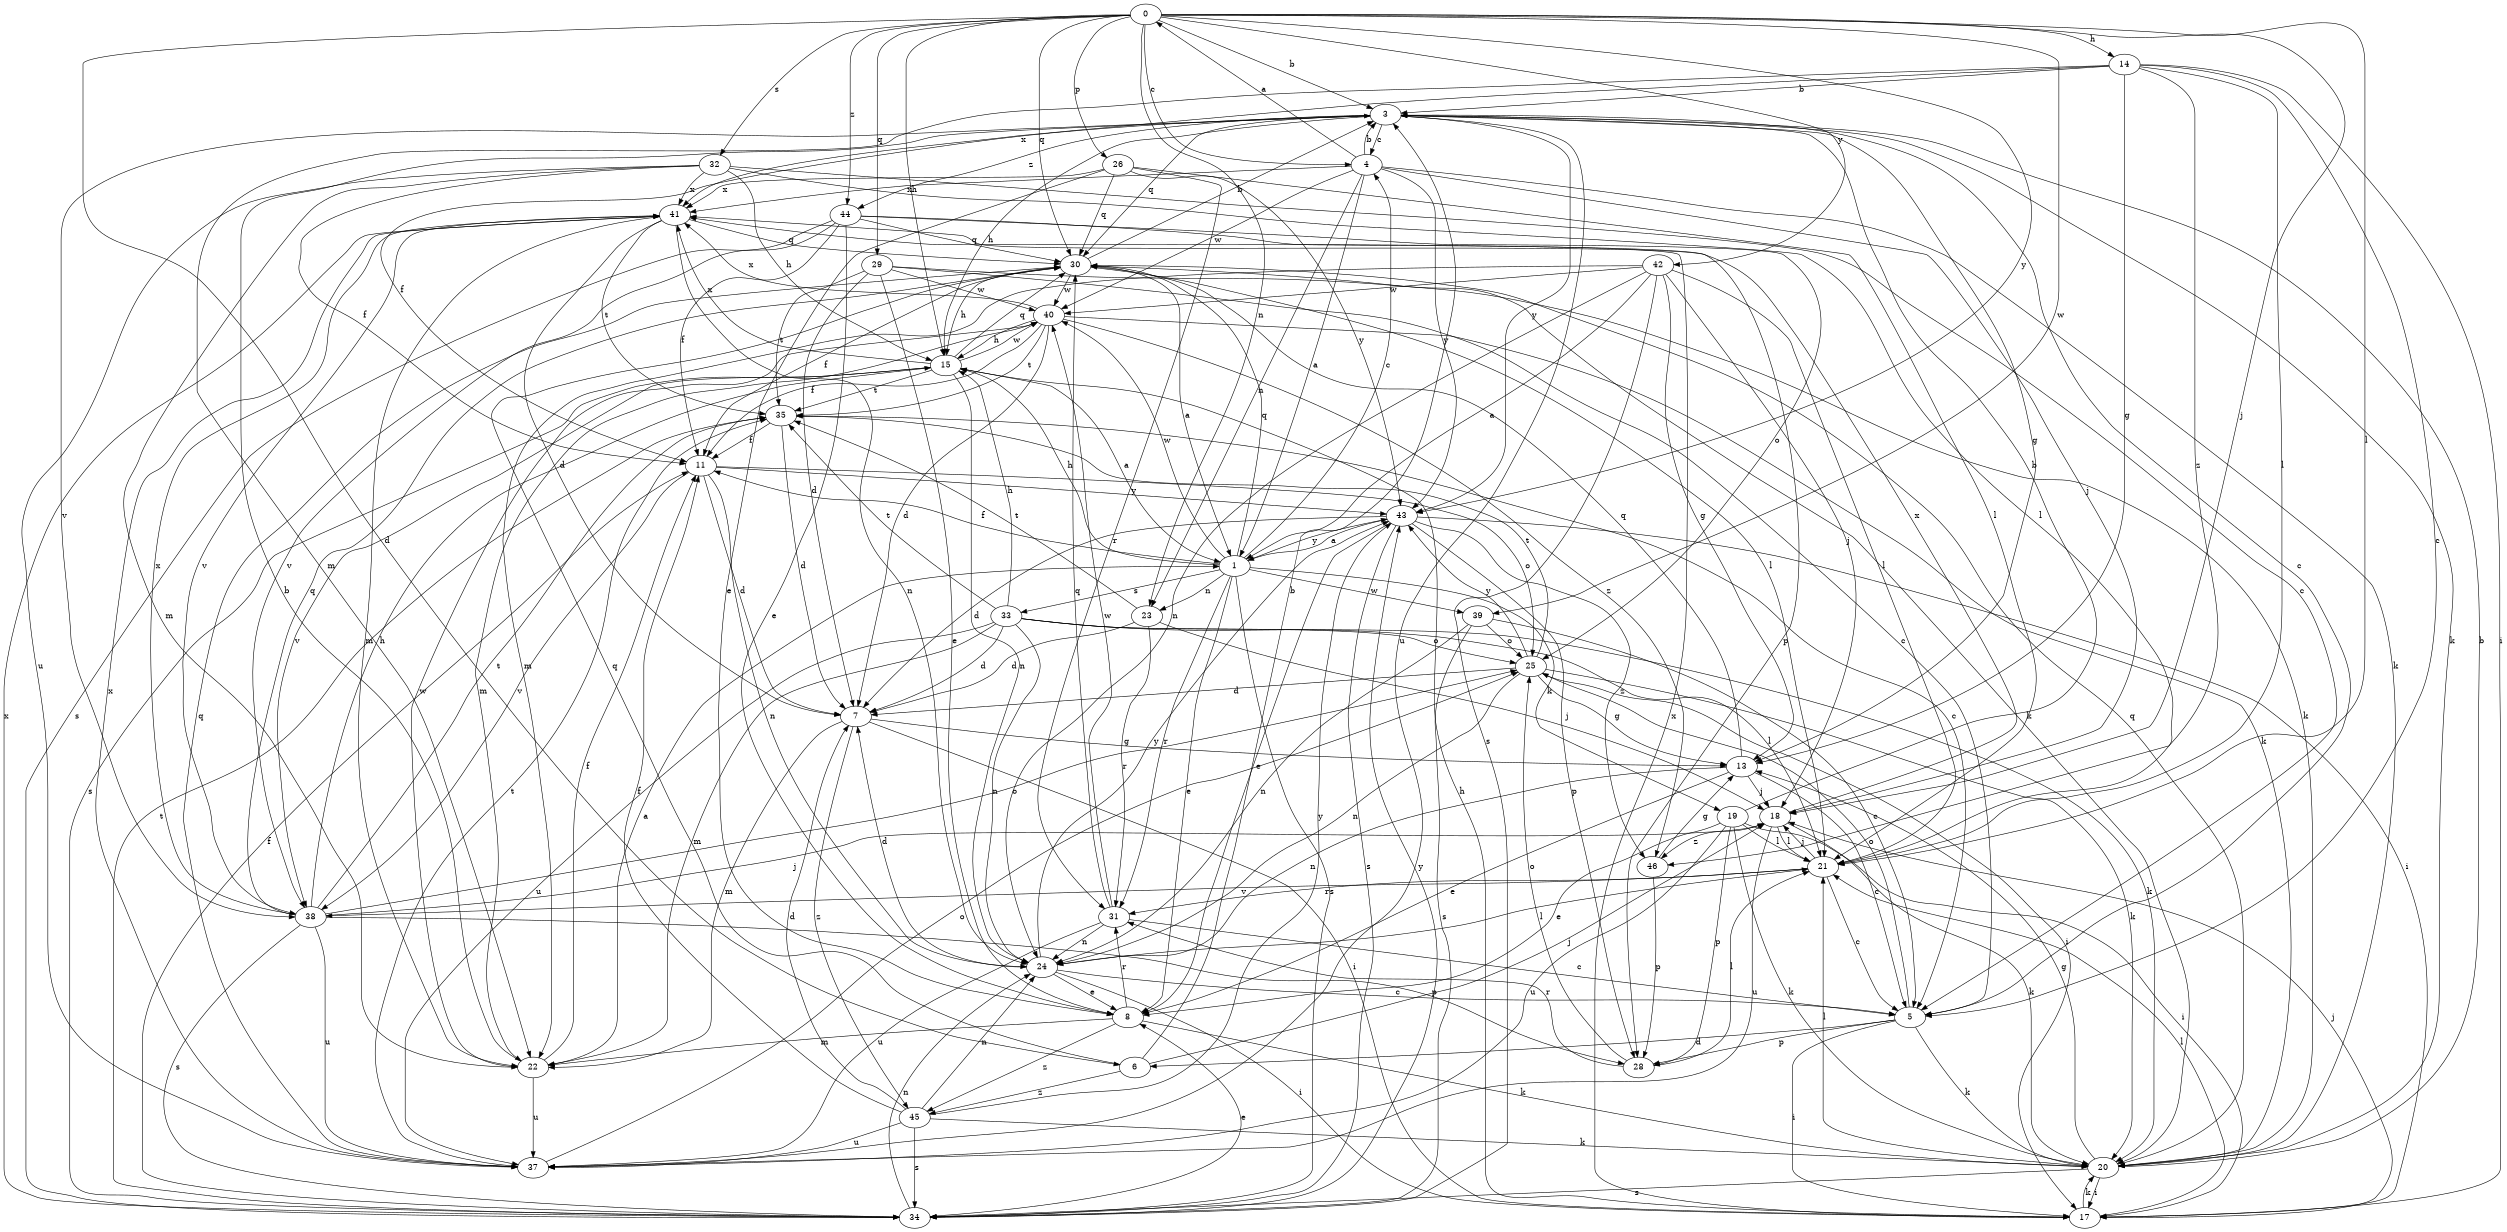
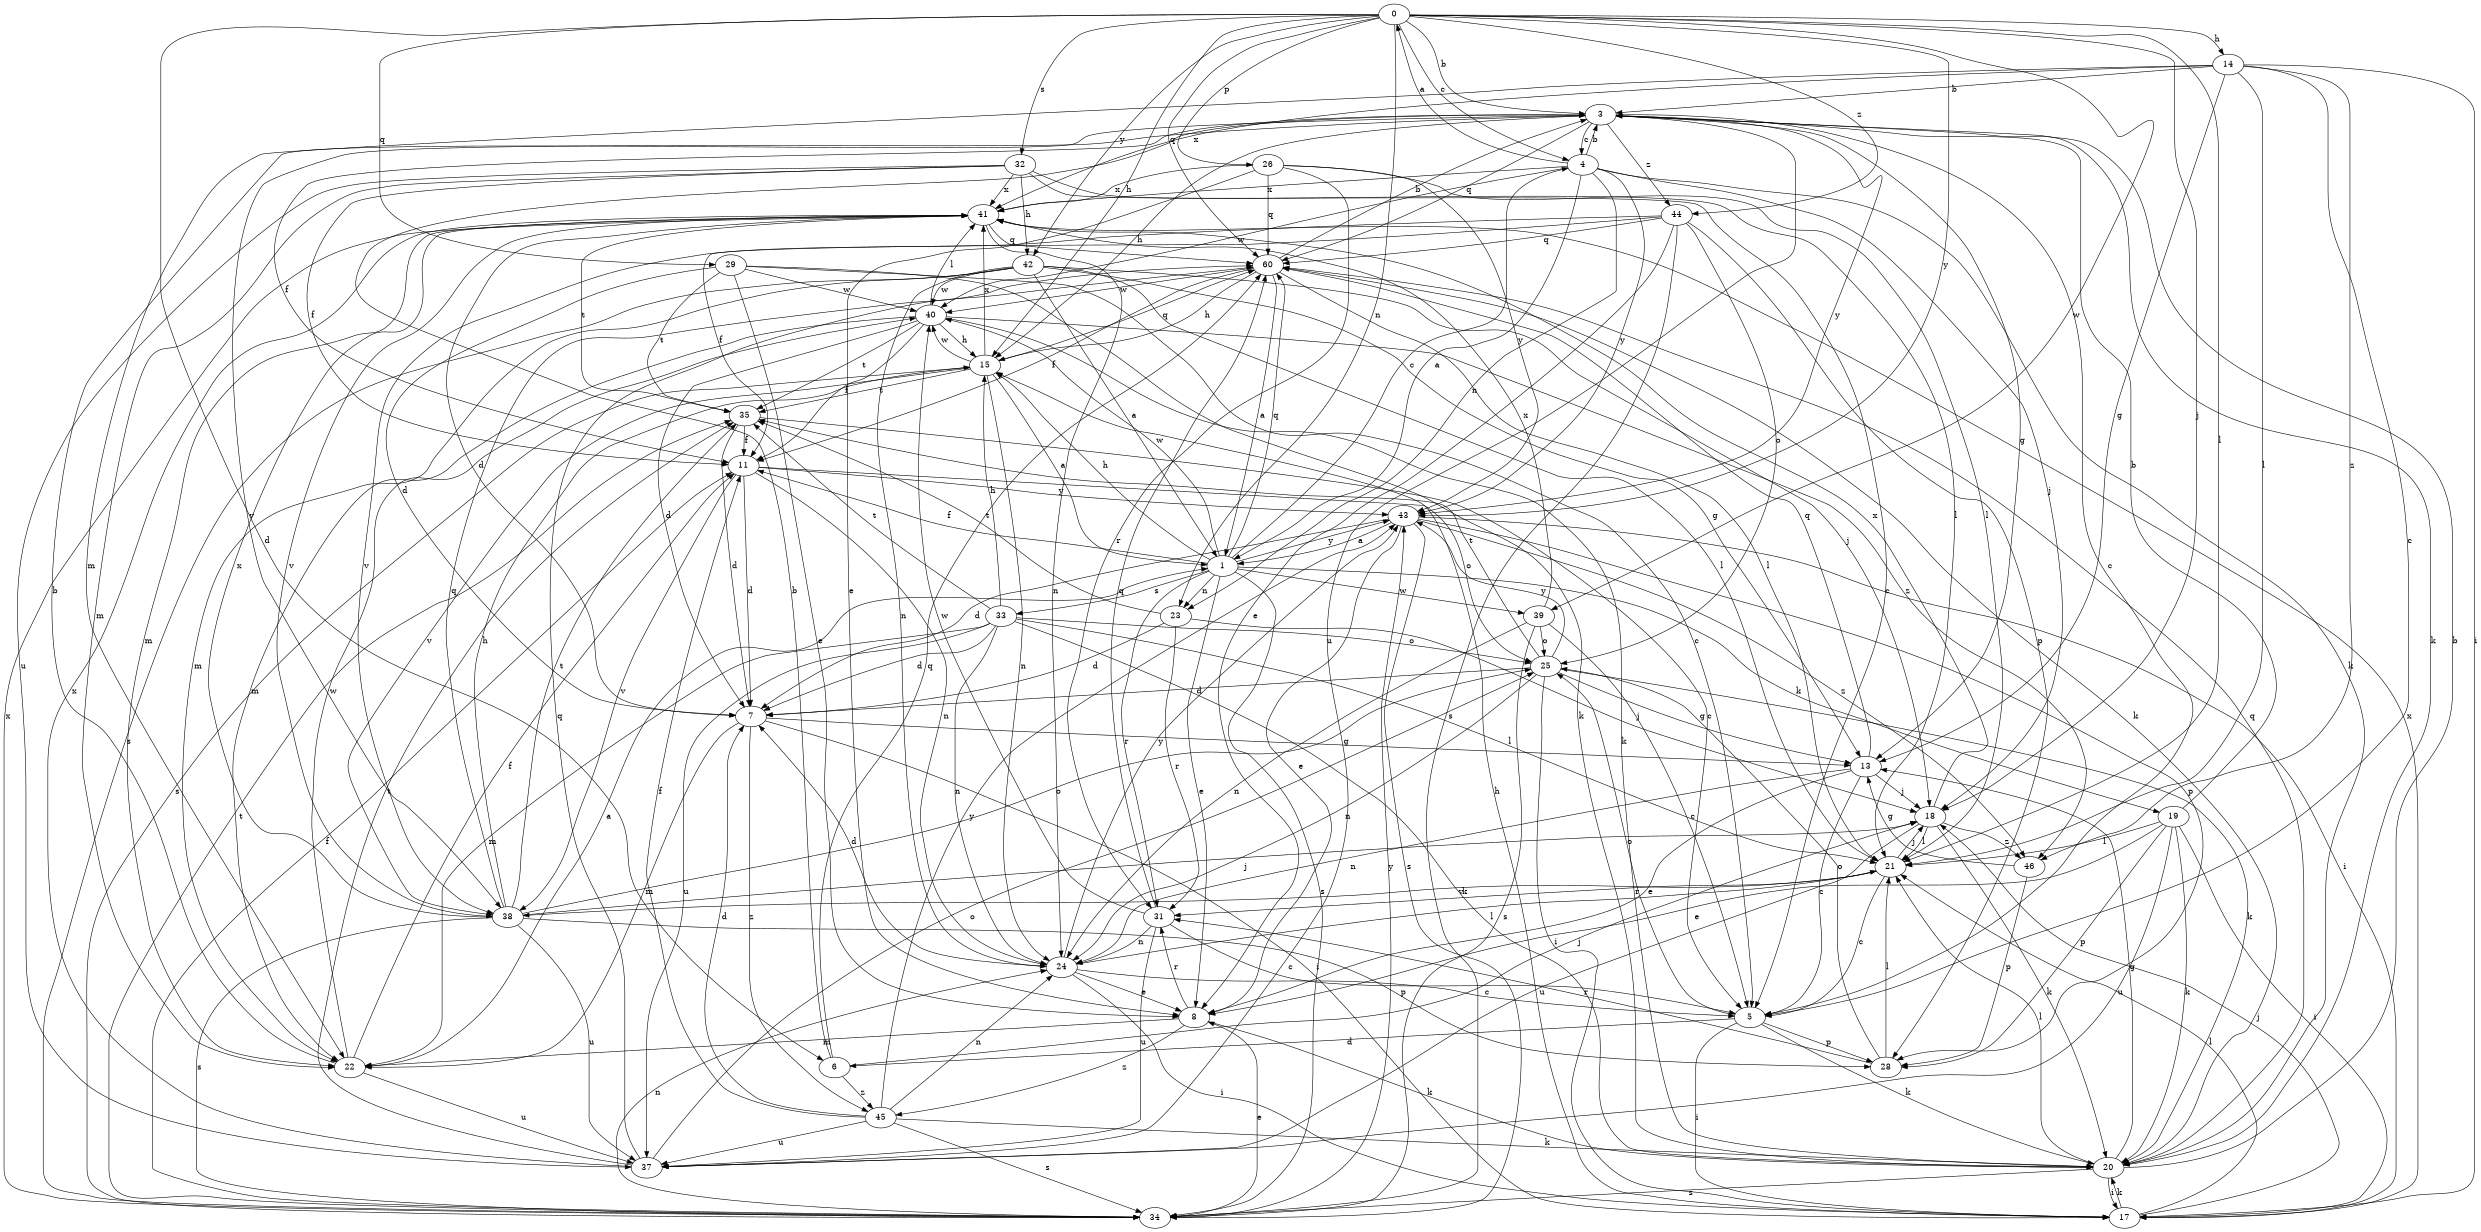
(751, 265) -> (952, 265)
(1076, 265) -> (1268, 265)
(790, 279) -> (1024, 212)
none -> (1436, 311)
